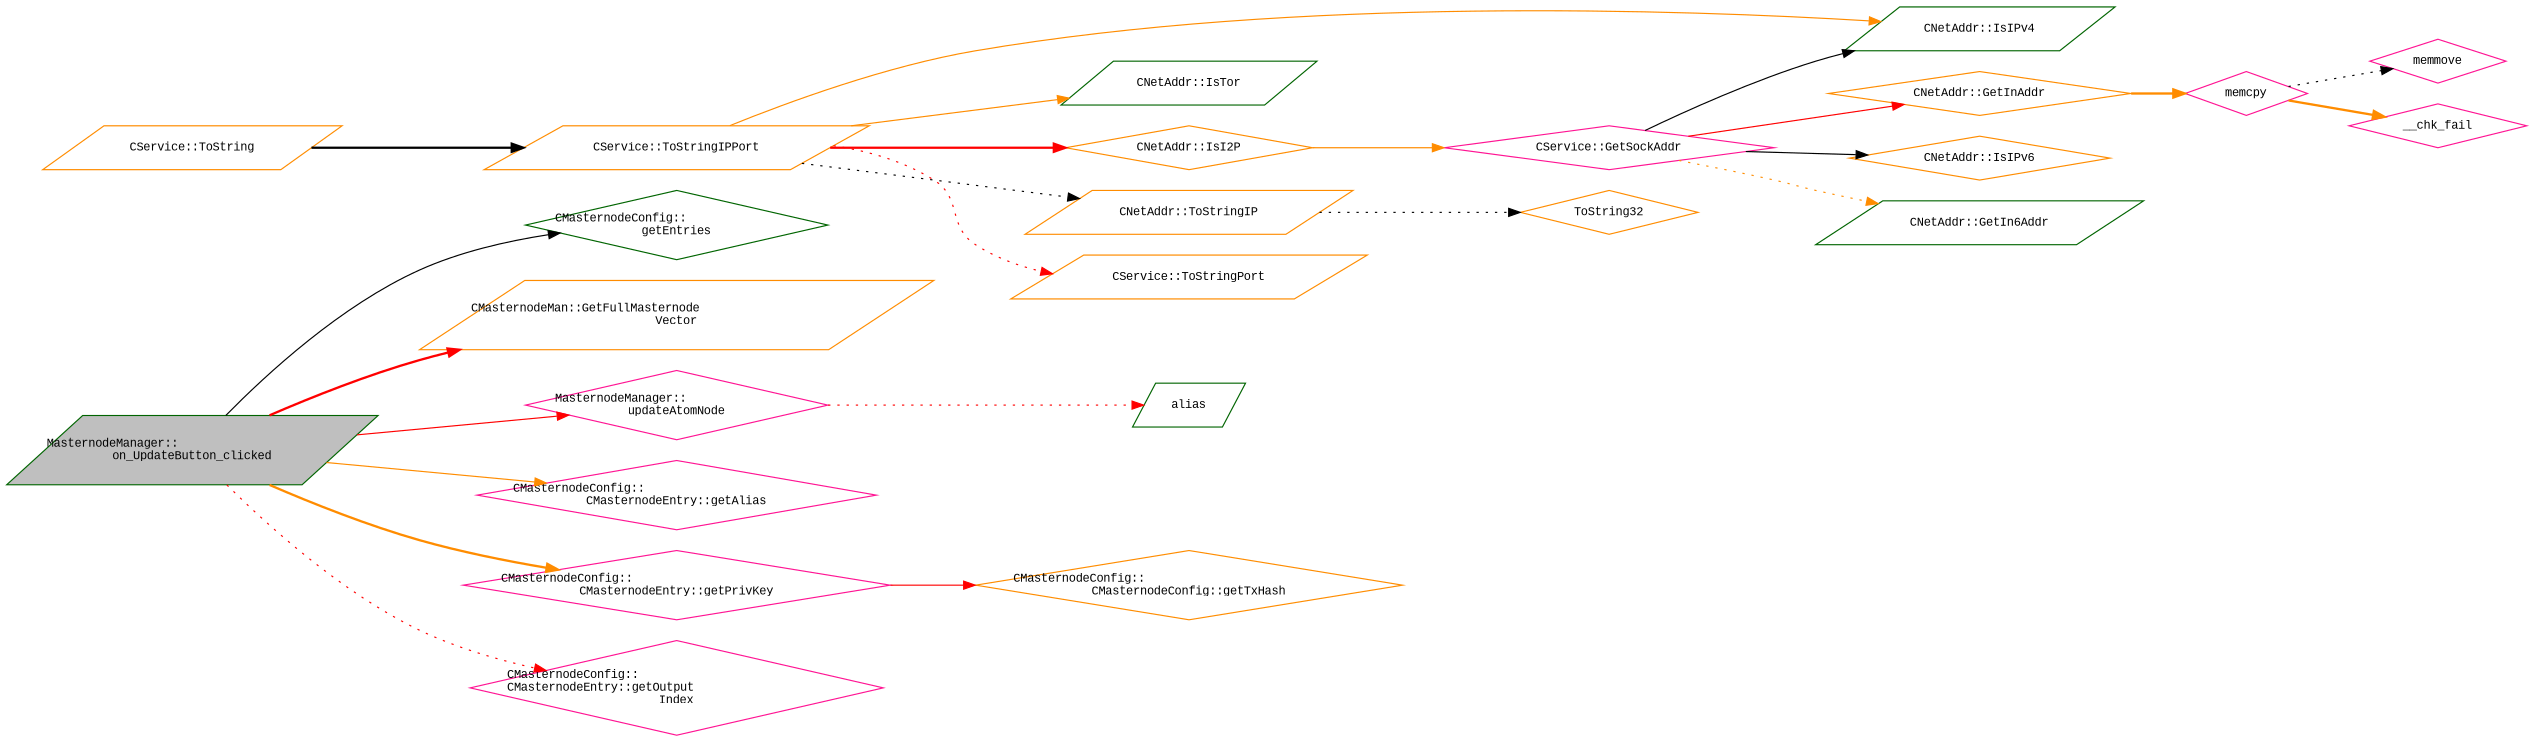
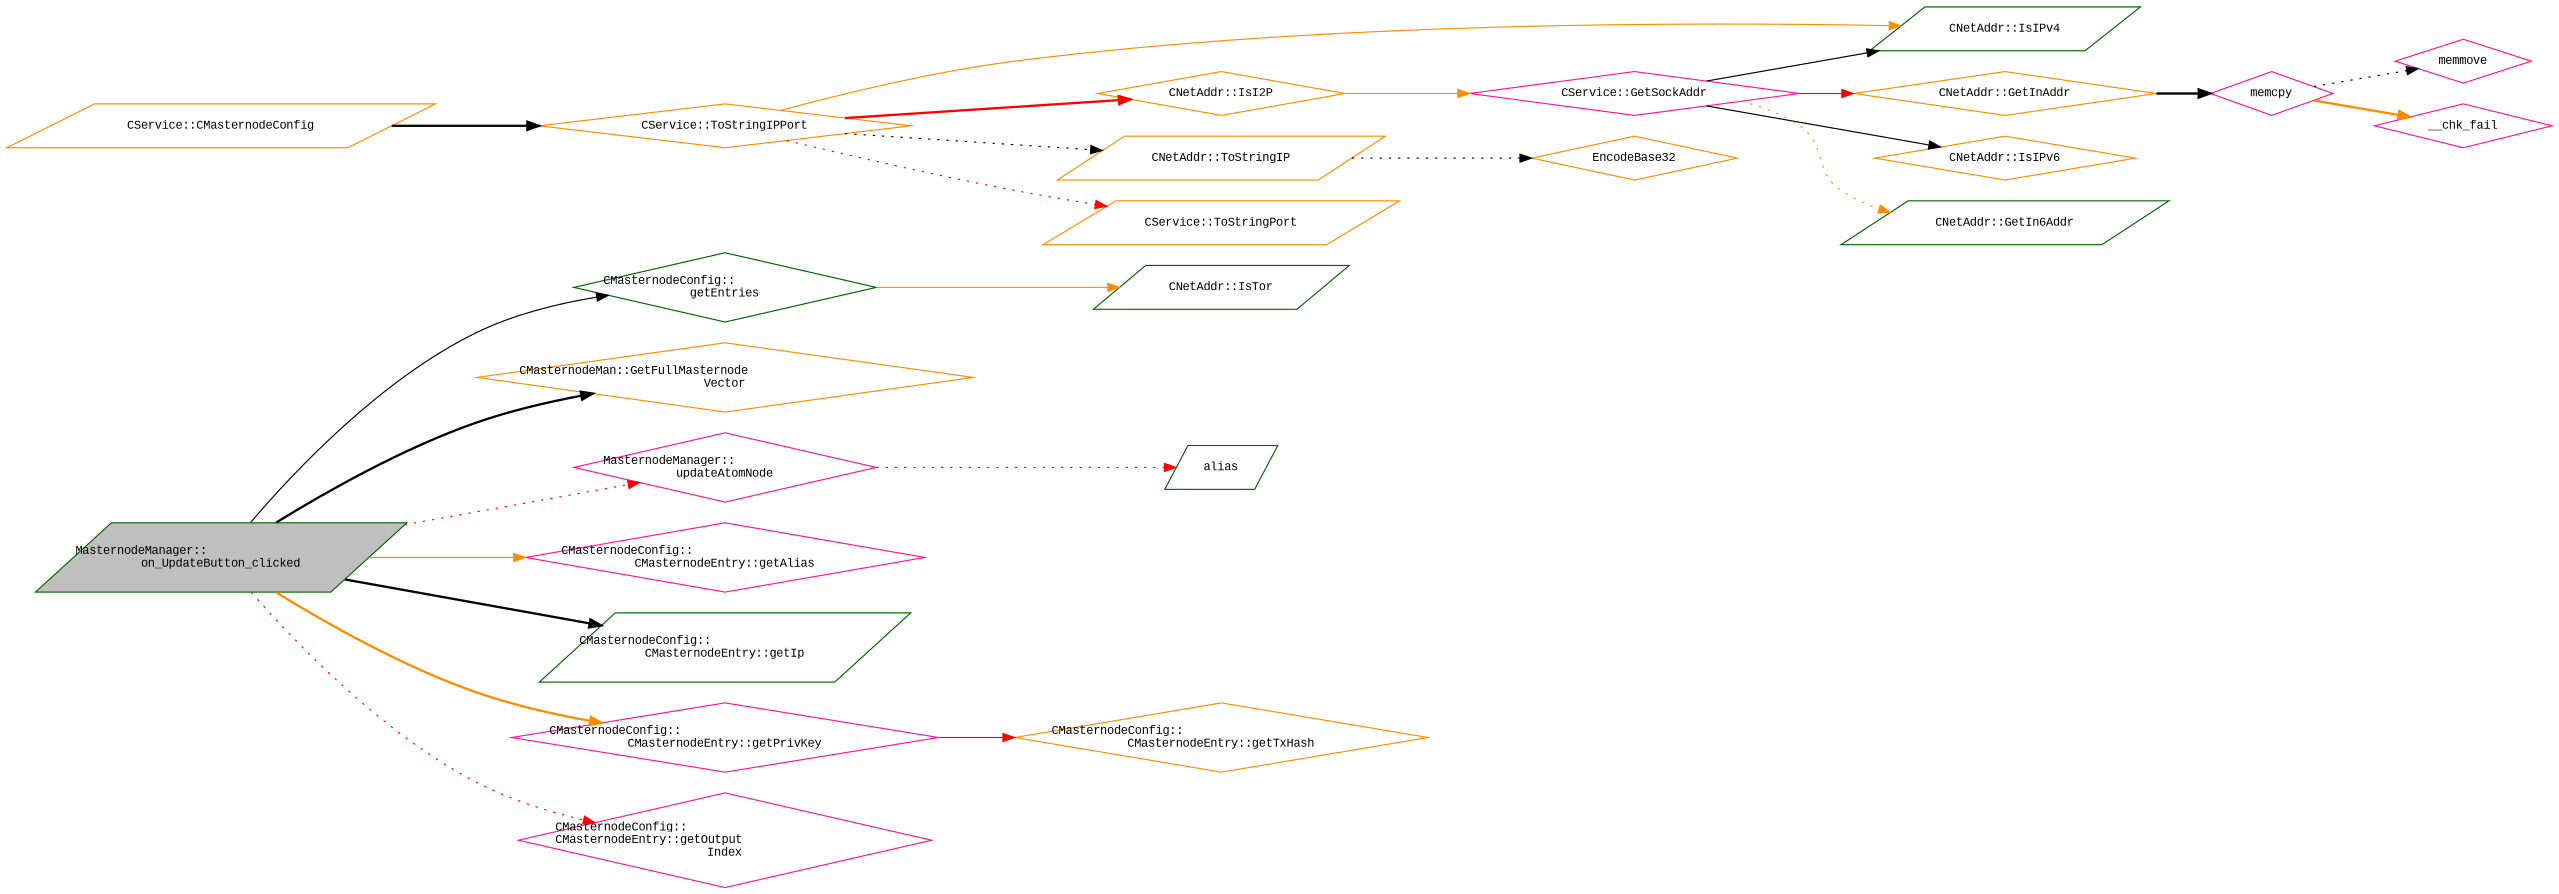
(2152, 93) -> (2177, 93)
(954, 113) -> (992, 287)
(192, 148) -> (221, 126)
(677, 148) -> (725, 126)
(1609, 212) -> (1635, 158)
(677, 315) -> (725, 377)
(358, 380) -> (423, 444)
(457, 426) -> (516, 505)
(1189, 585) -> (1221, 738)
none -> (725, 647)
